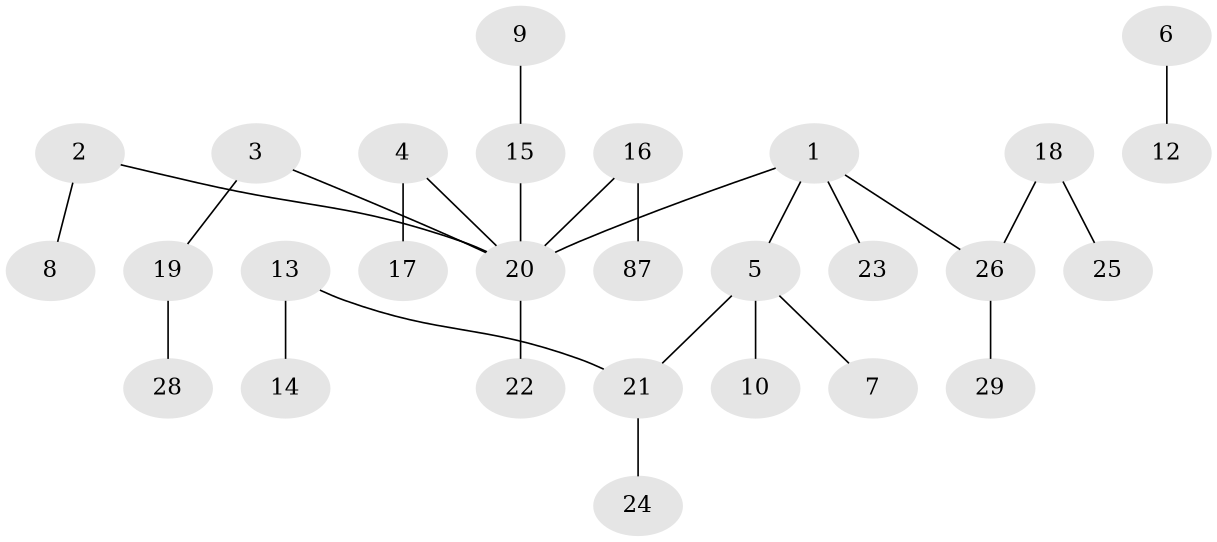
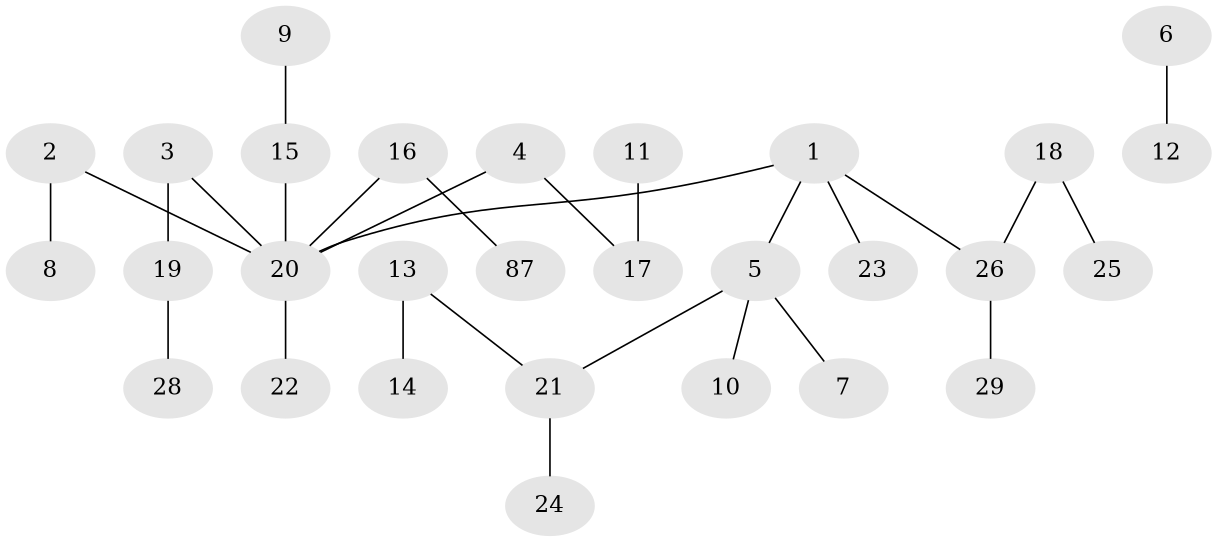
none -> (638, 153)
